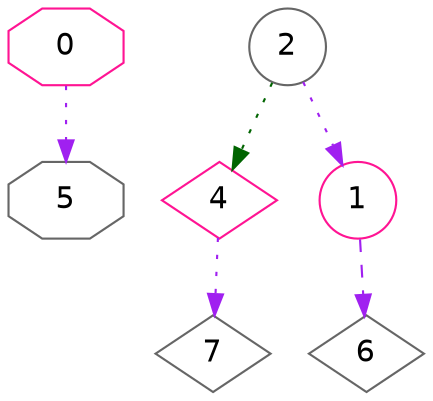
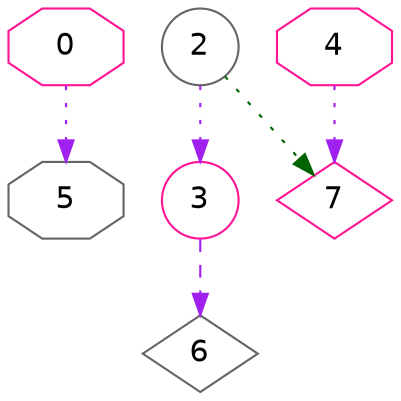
(257, 116) -> (262, 117)
(219, 200) -> (334, 47)
(358, 200) -> (200, 200)
(213, 354) -> (334, 200)
